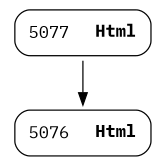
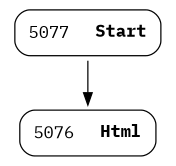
(116, 32) -> (121, 32)
